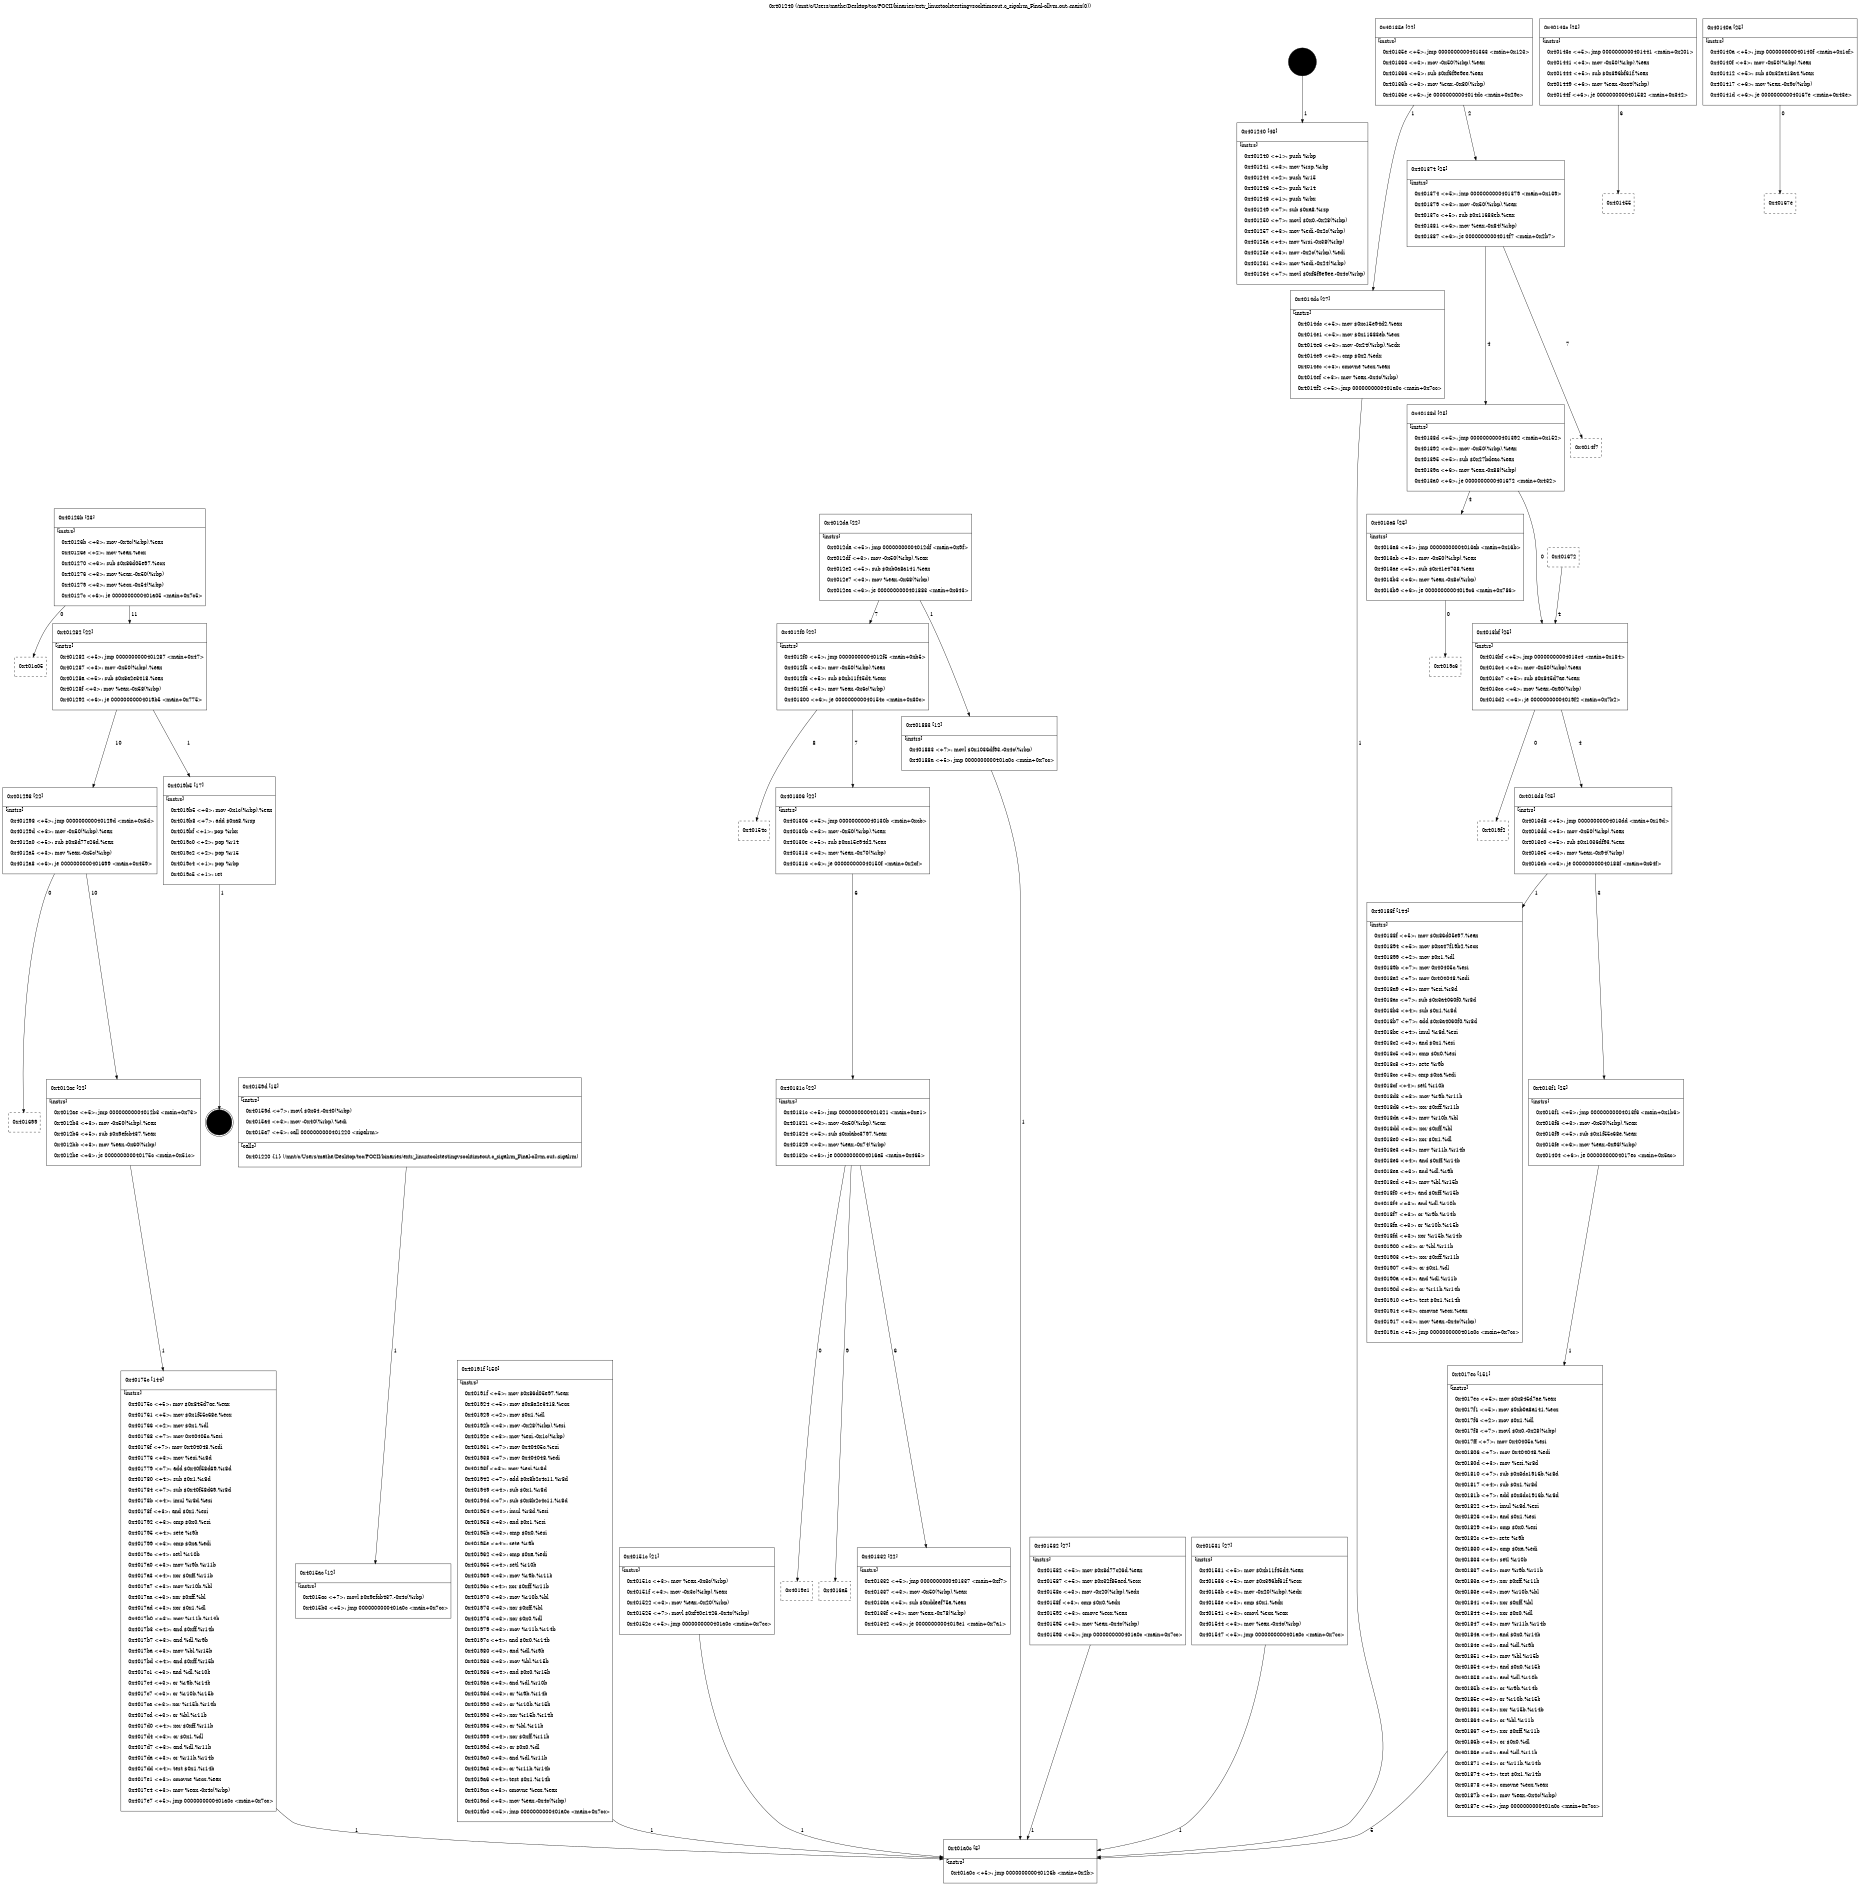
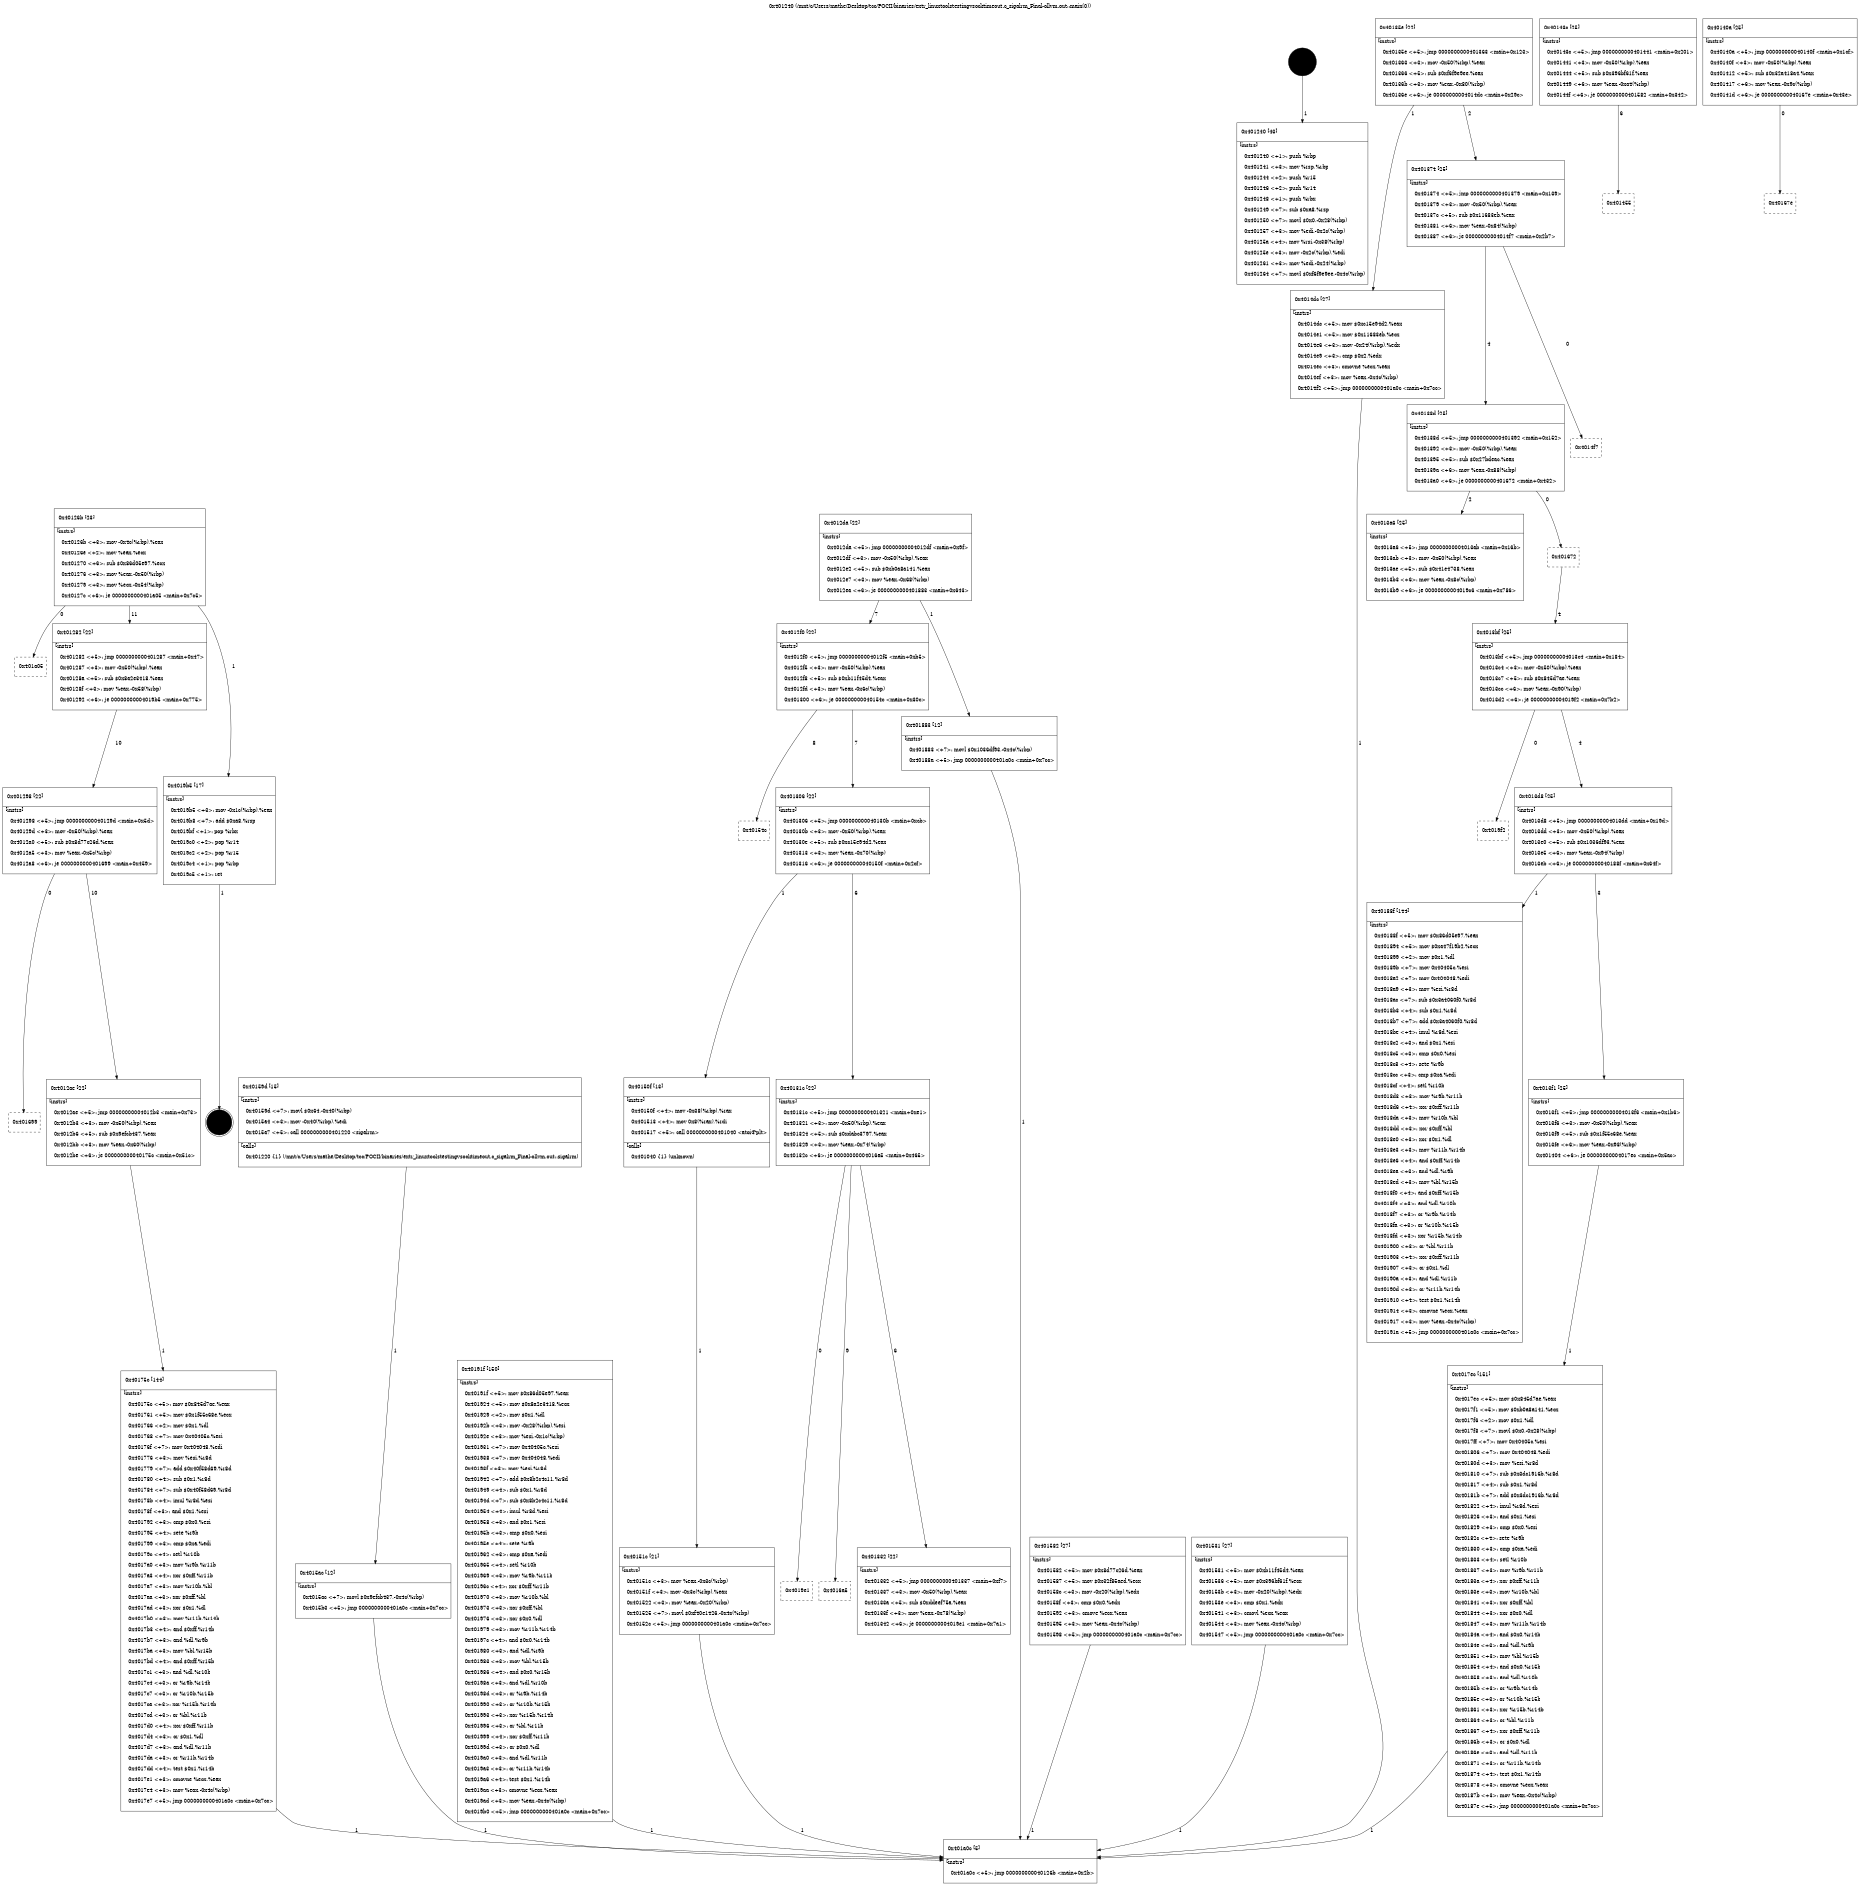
(1567, 344) -> (1567, 344)
(1469, 500) -> (1469, 500)
(1536, 554) -> (1551, 516)
(1445, 667) -> none
(171, 742) -> (228, 686)
none -> (697, 1122)
(1371, 1831) -> (1371, 1831)
none -> (547, 1842)
